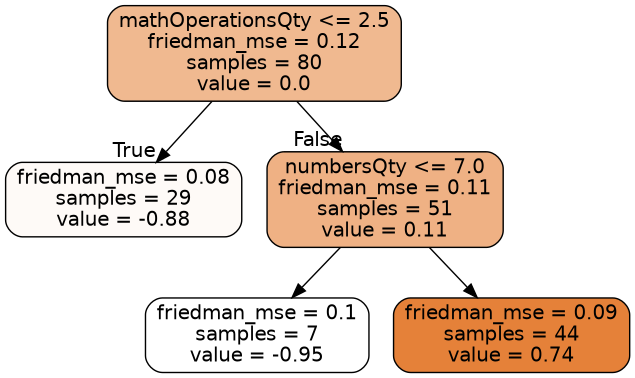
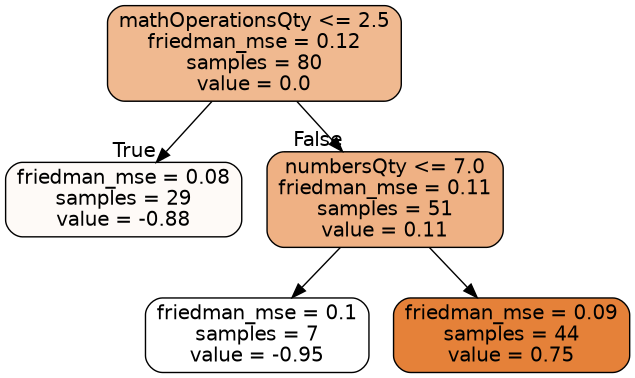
(512, 335) -> (512, 335)
